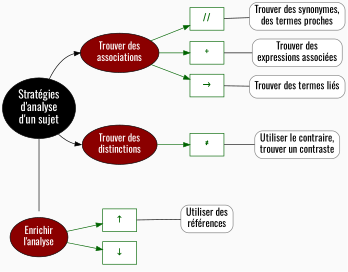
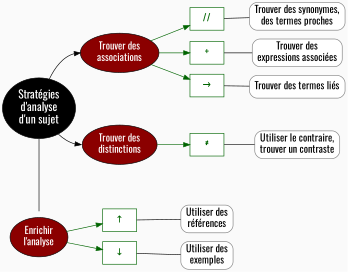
none -> (207, 255)
